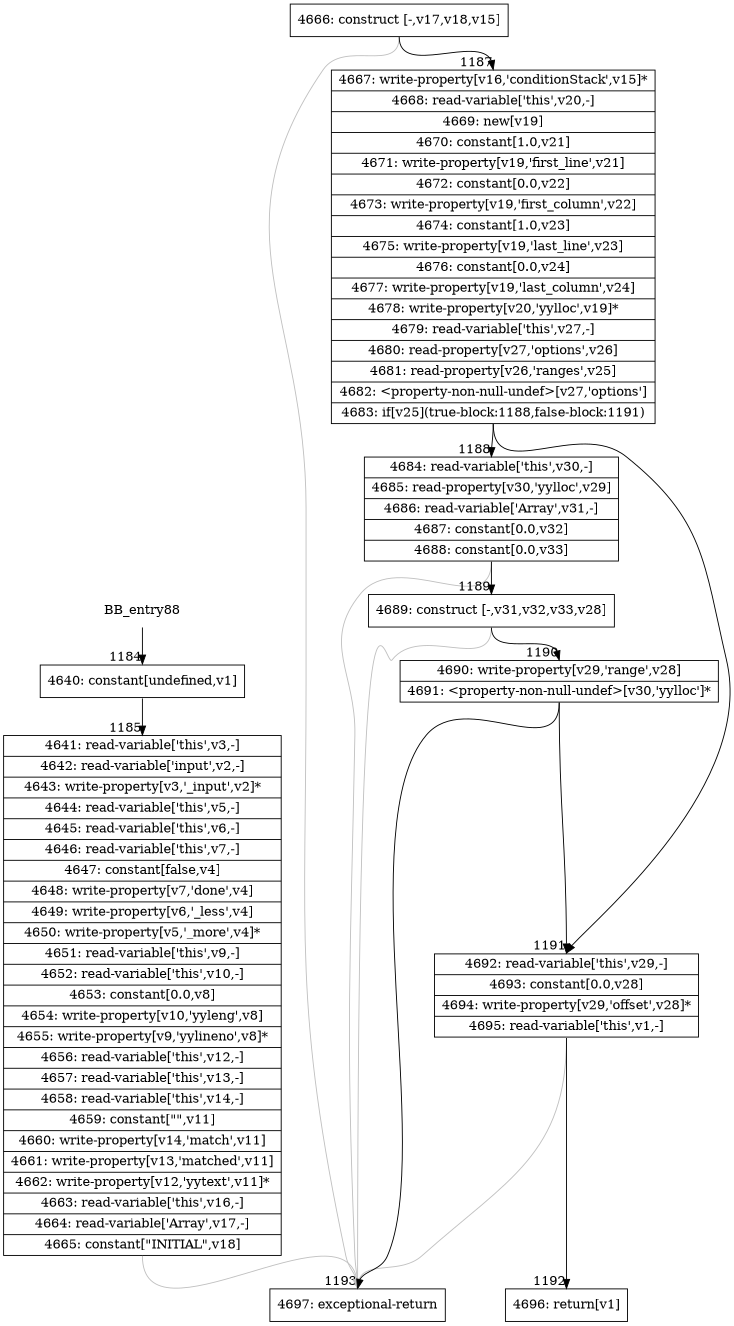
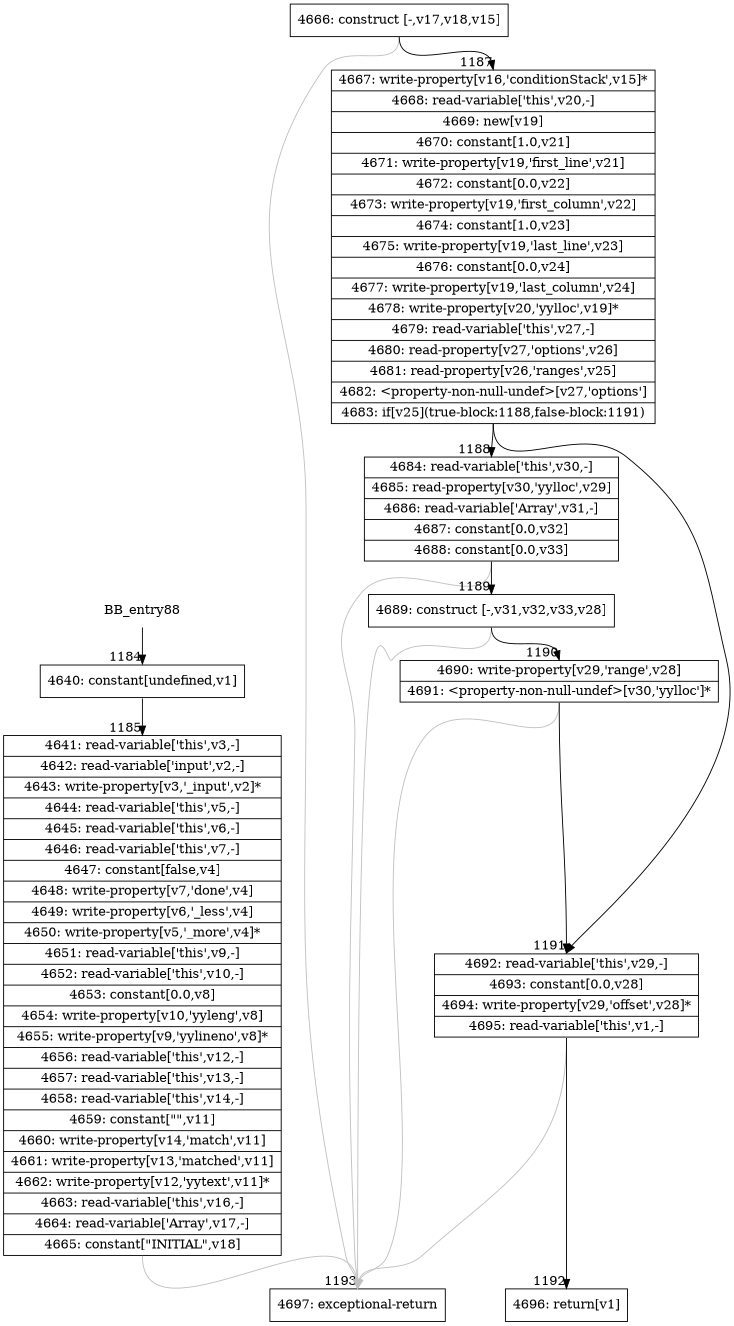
(394, 935) -> (394, 935)
